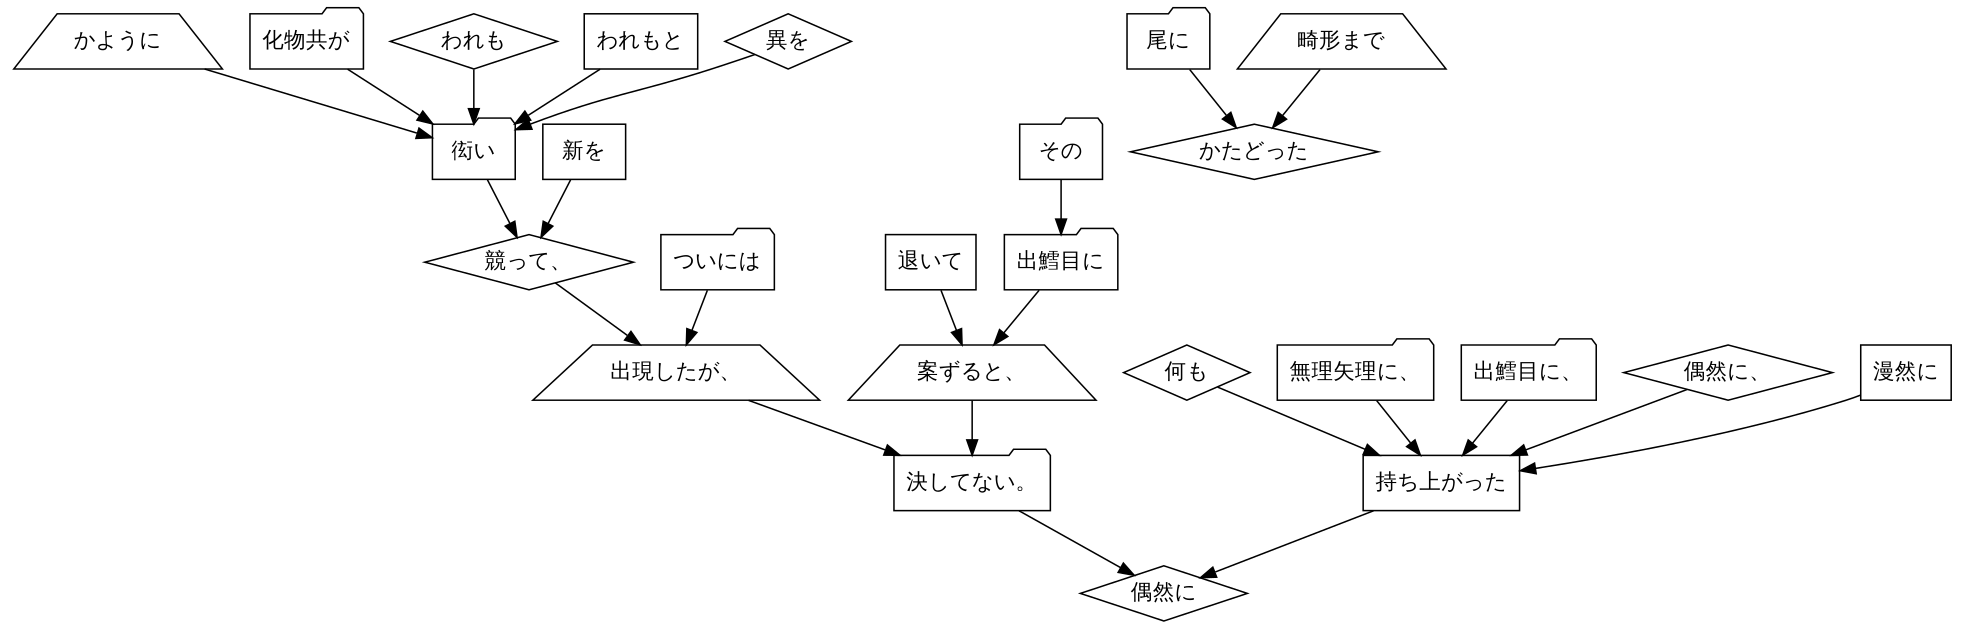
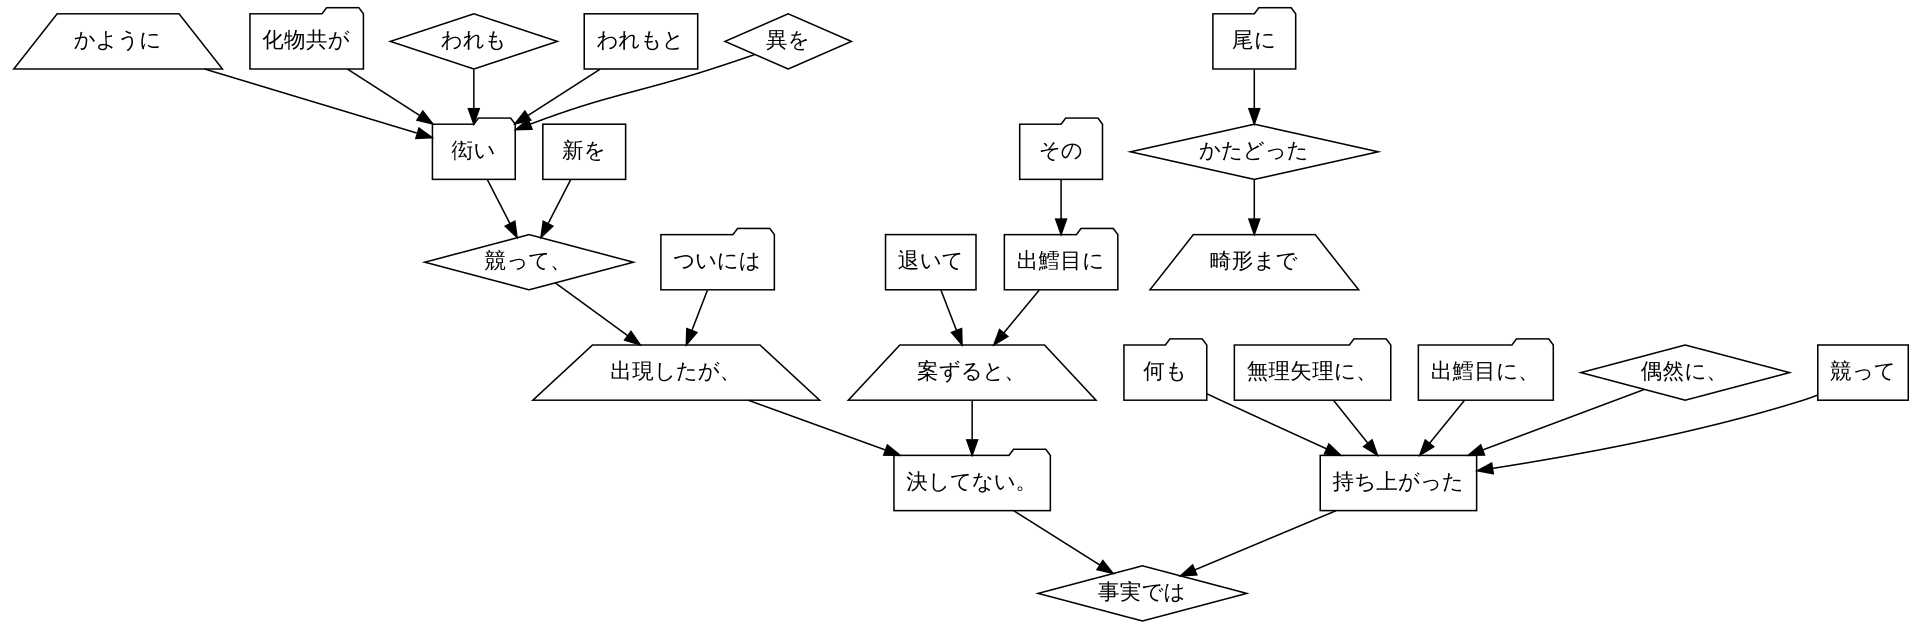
(1301, 93) -> (1254, 199)
(1187, 373) -> (1165, 373)
(1906, 373) -> (1863, 373)
(1164, 593) -> (1142, 593)
